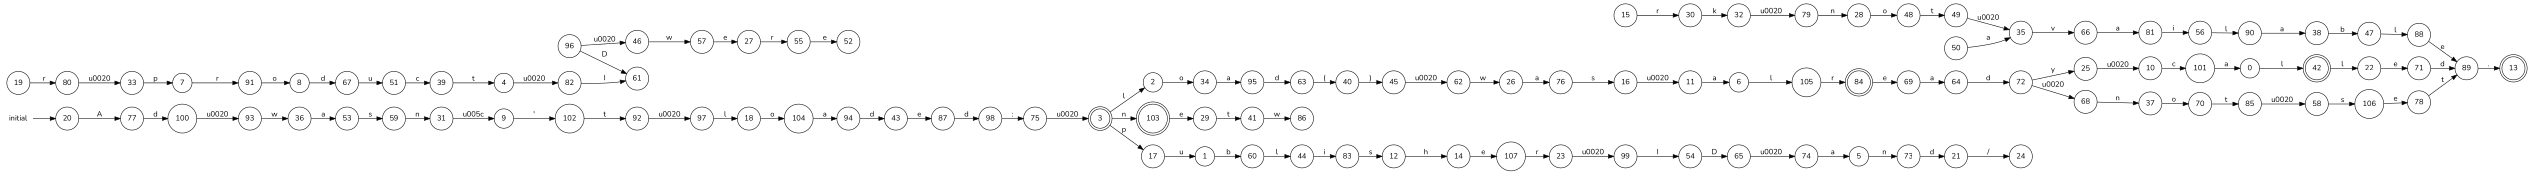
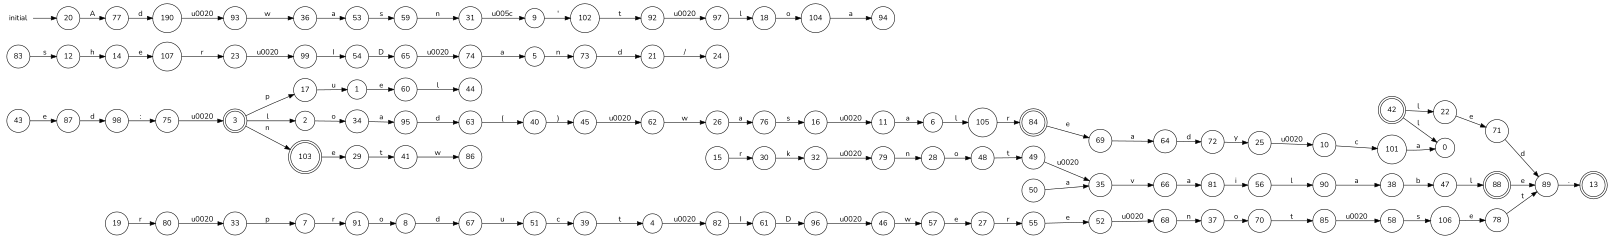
(2419, 35) -> (1497, 185)
(601, 61) -> (787, 223)
(2279, 68) -> (1418, 128)
(2051, 91) -> (1130, 221)
(182, 119) -> (167, 18)
(869, 119) -> none
(1229, 152) -> (381, 85)
(1322, 156) -> none
